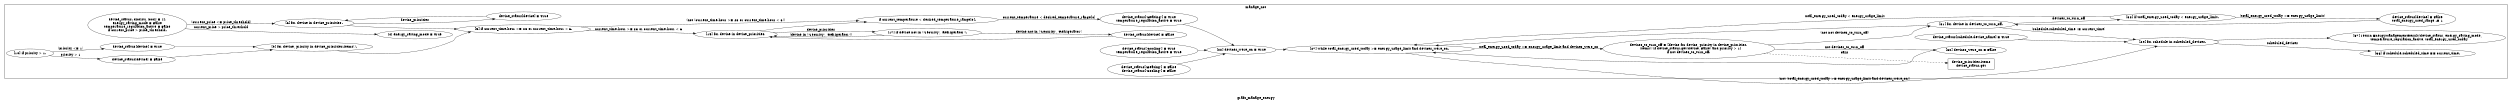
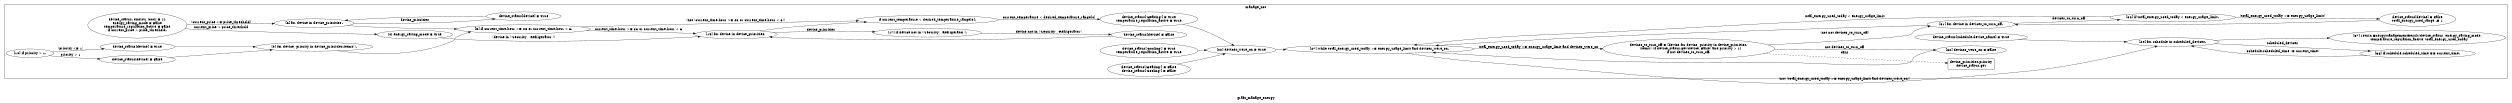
(2066, 34) -> (2280, 56)
(830, 37) -> (569, 41)
(1971, 64) -> (1971, 64)
